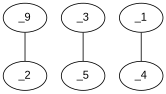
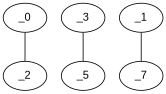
(25, 18) -> (25, 18)
(141, 76) -> (141, 76)
